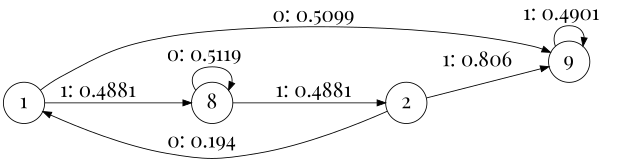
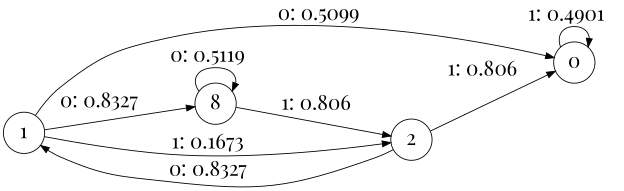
(569, 62) -> (574, 63)
(106, 92) -> (107, 102)
(321, 92) -> (327, 105)
(212, 142) -> (216, 171)
none -> (213, 156)
